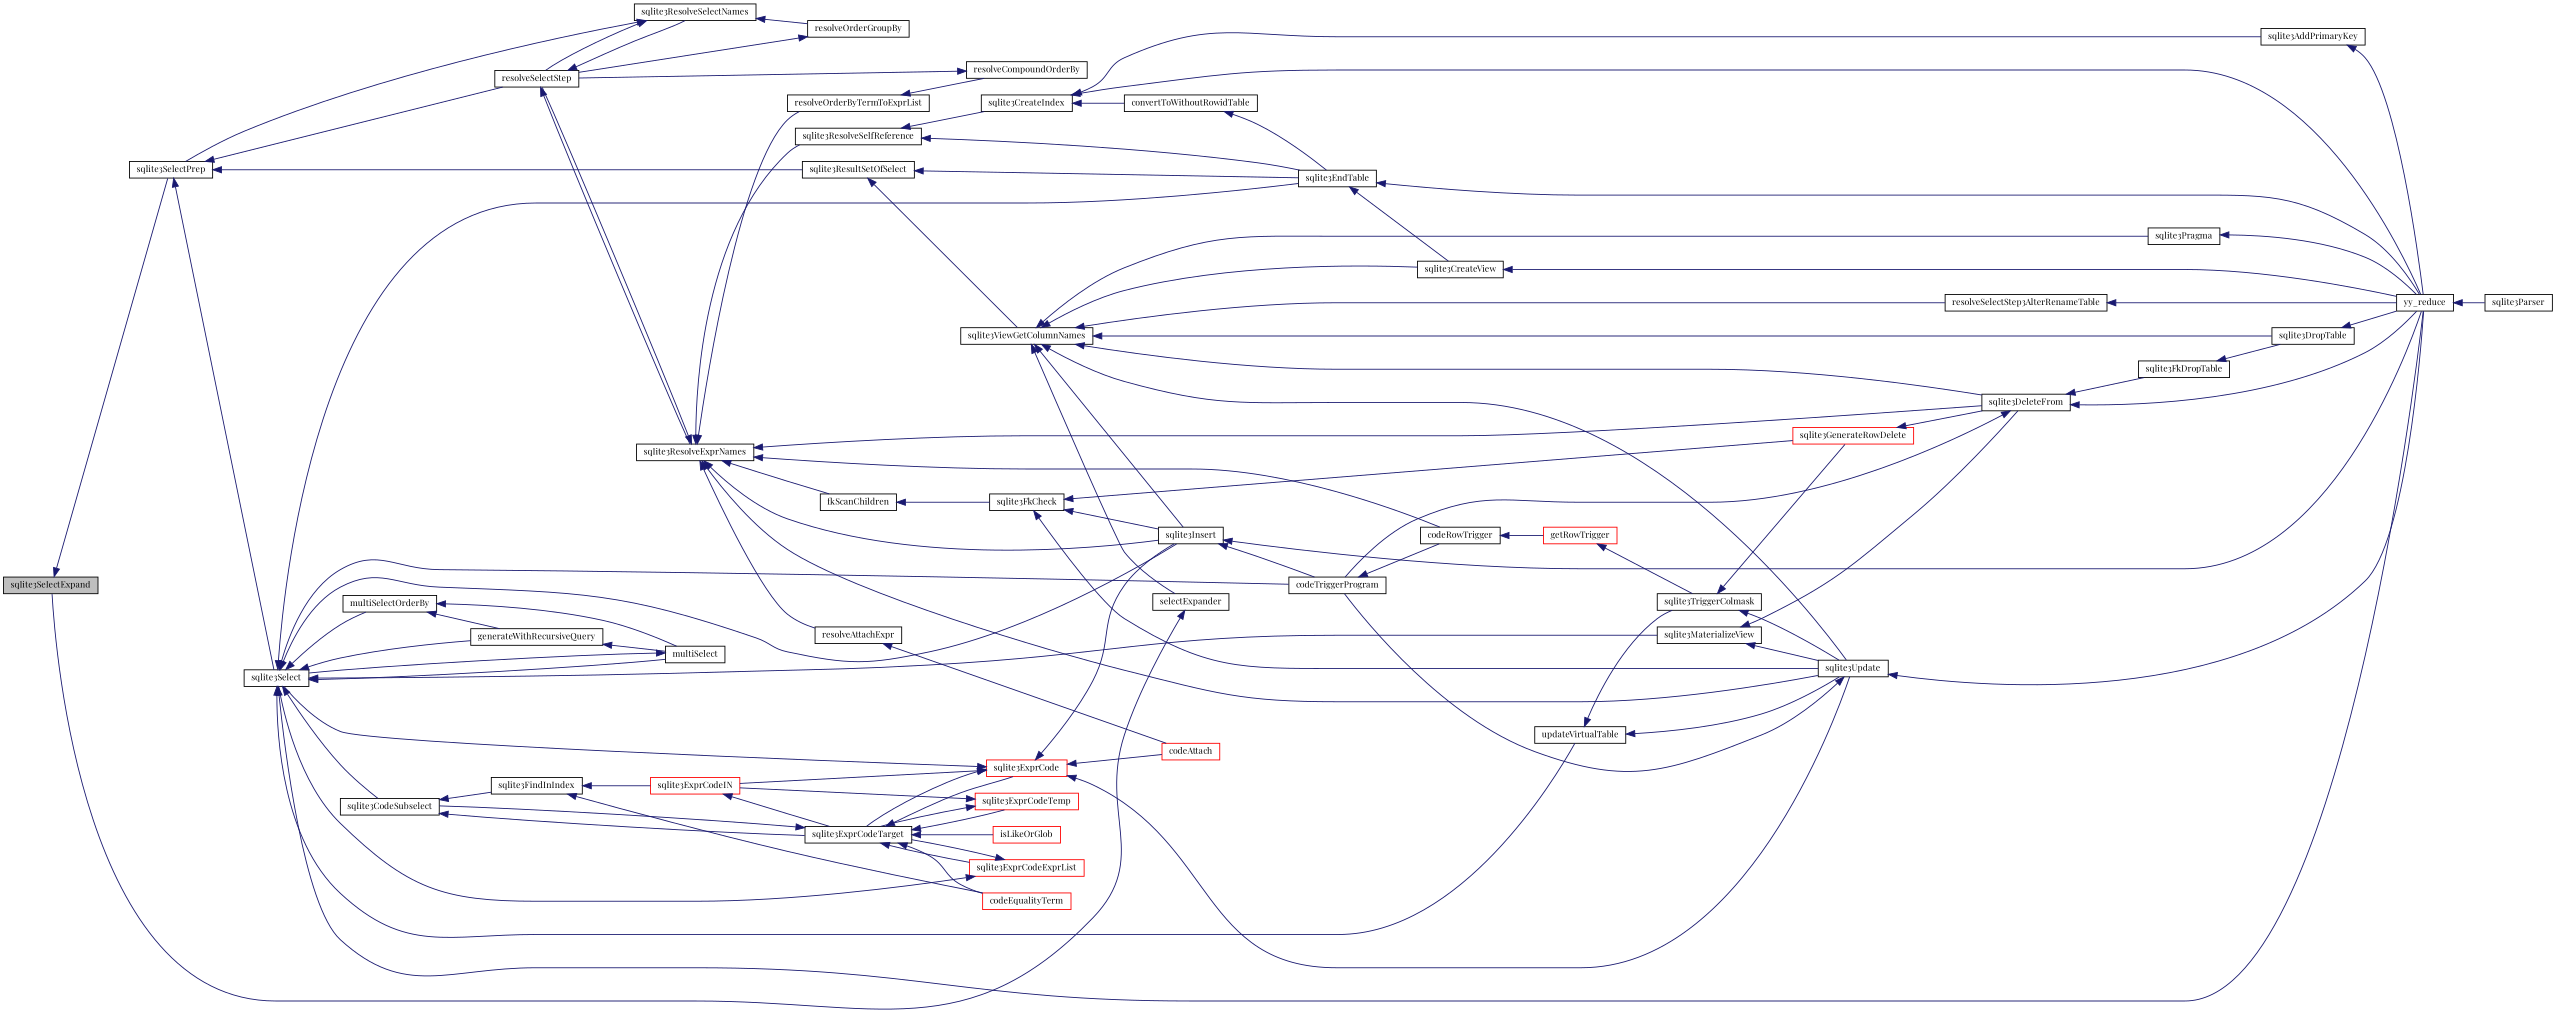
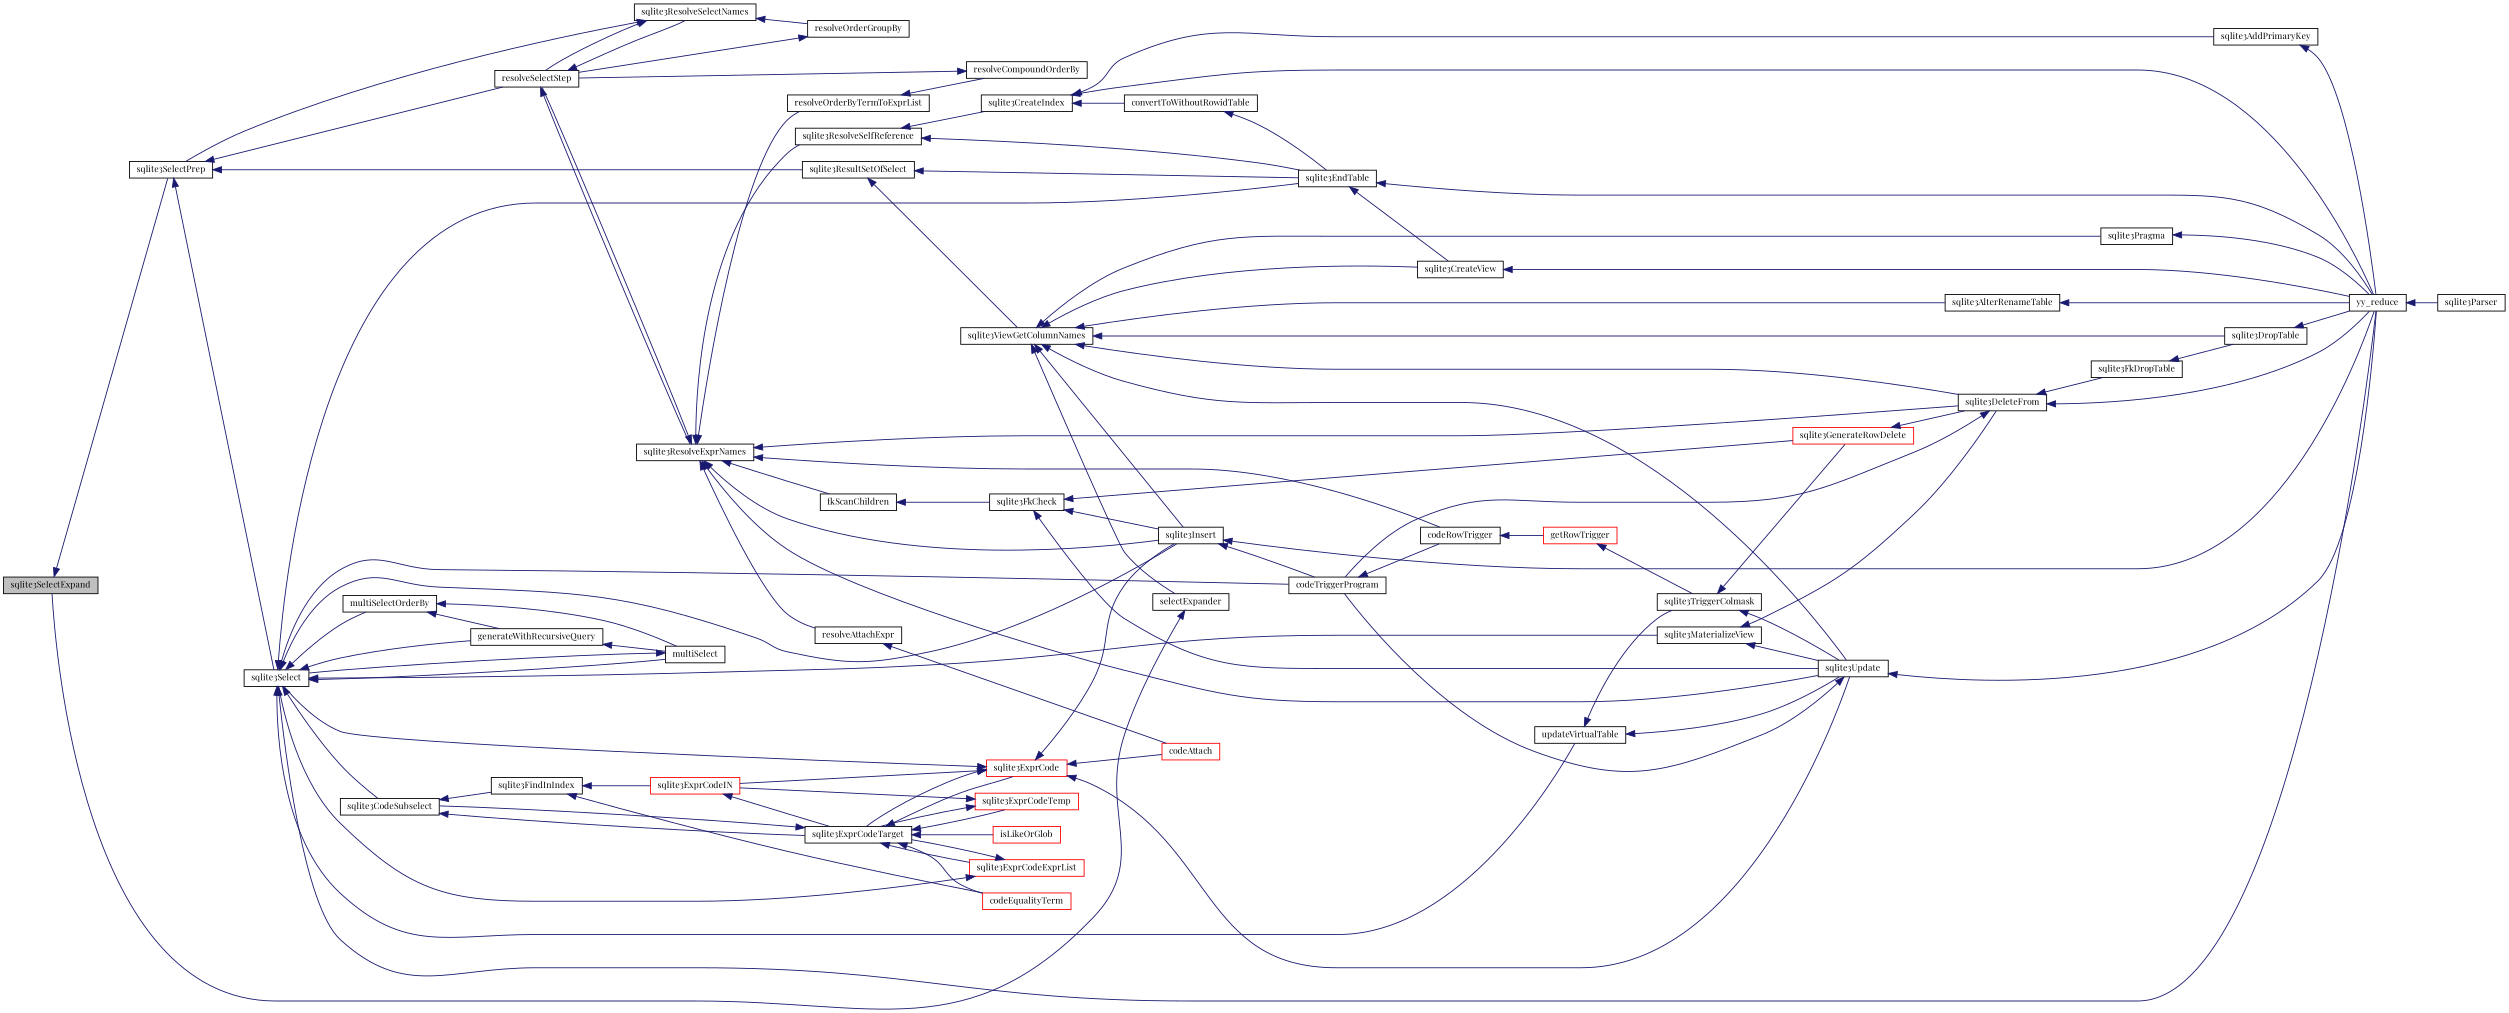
(2026, 303) -> (2002, 303)
